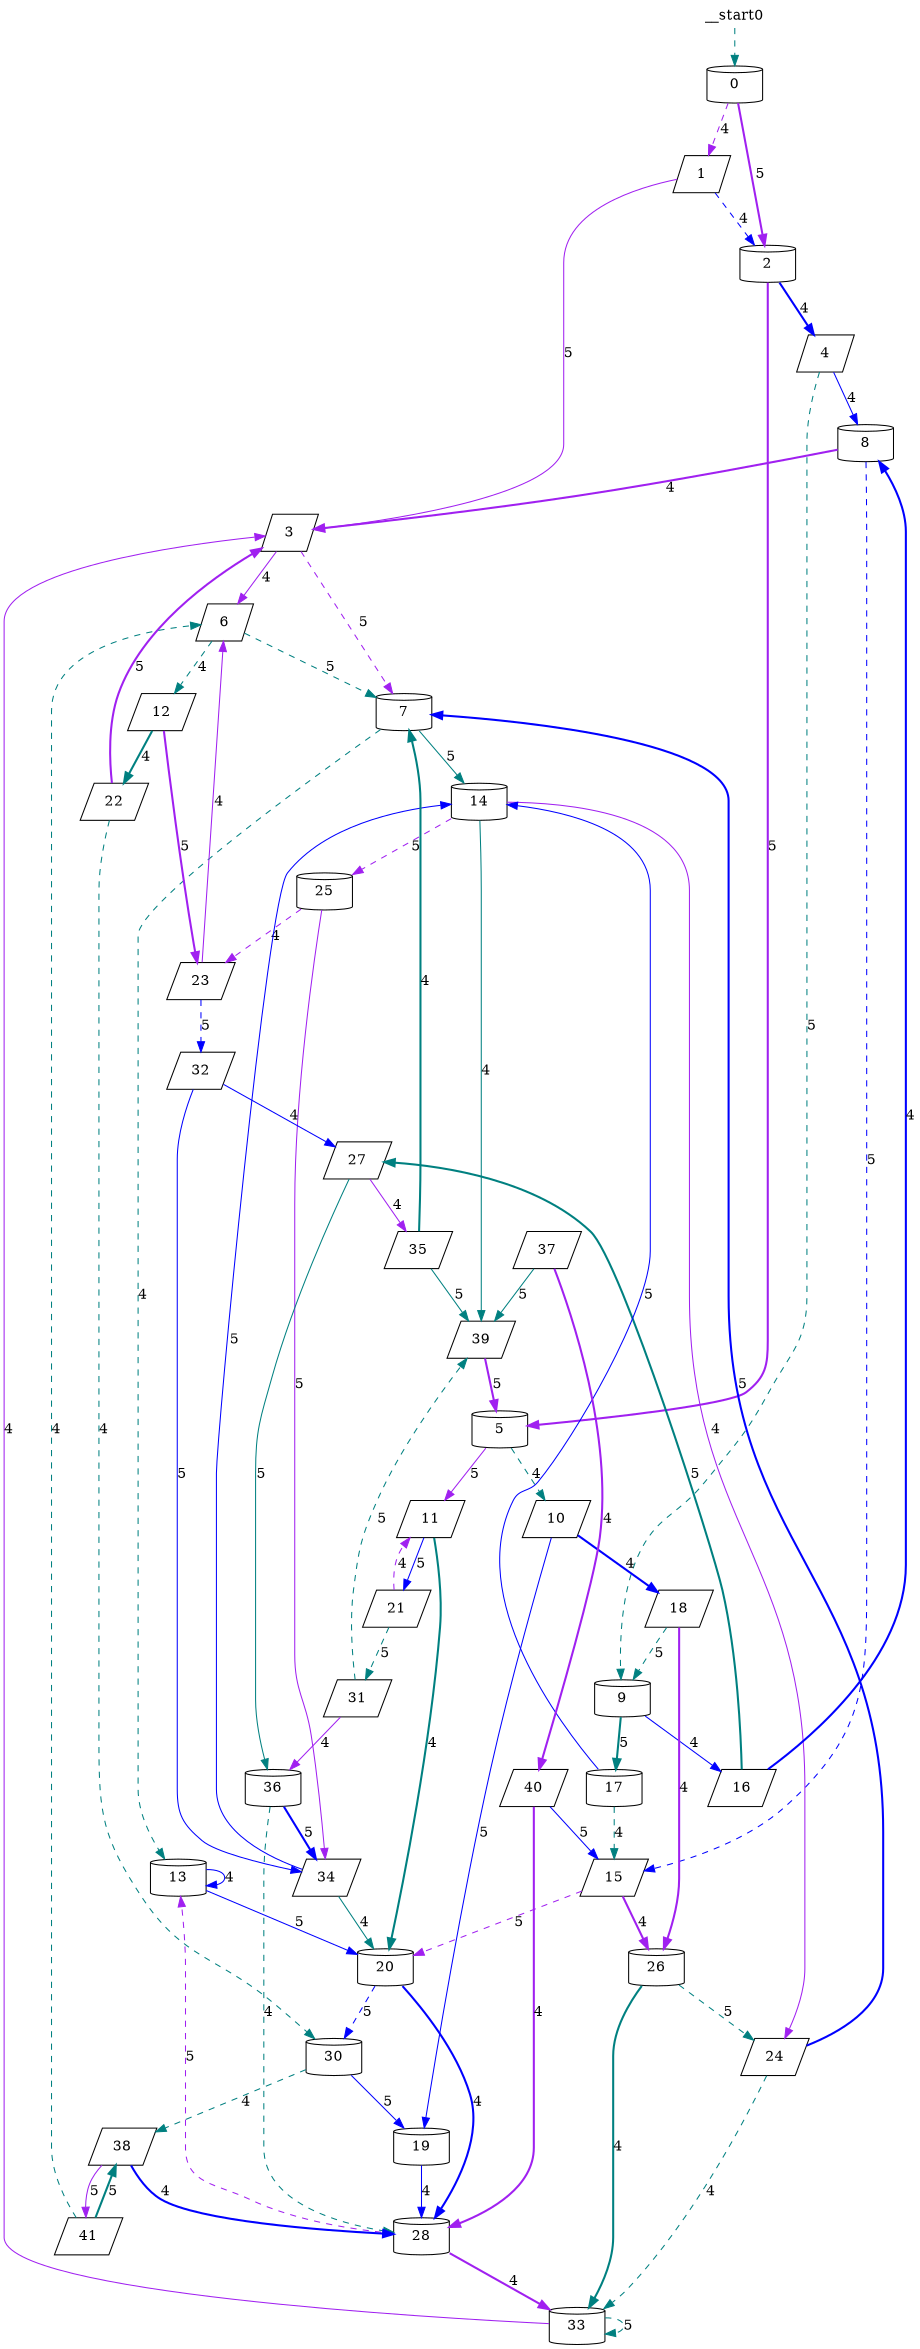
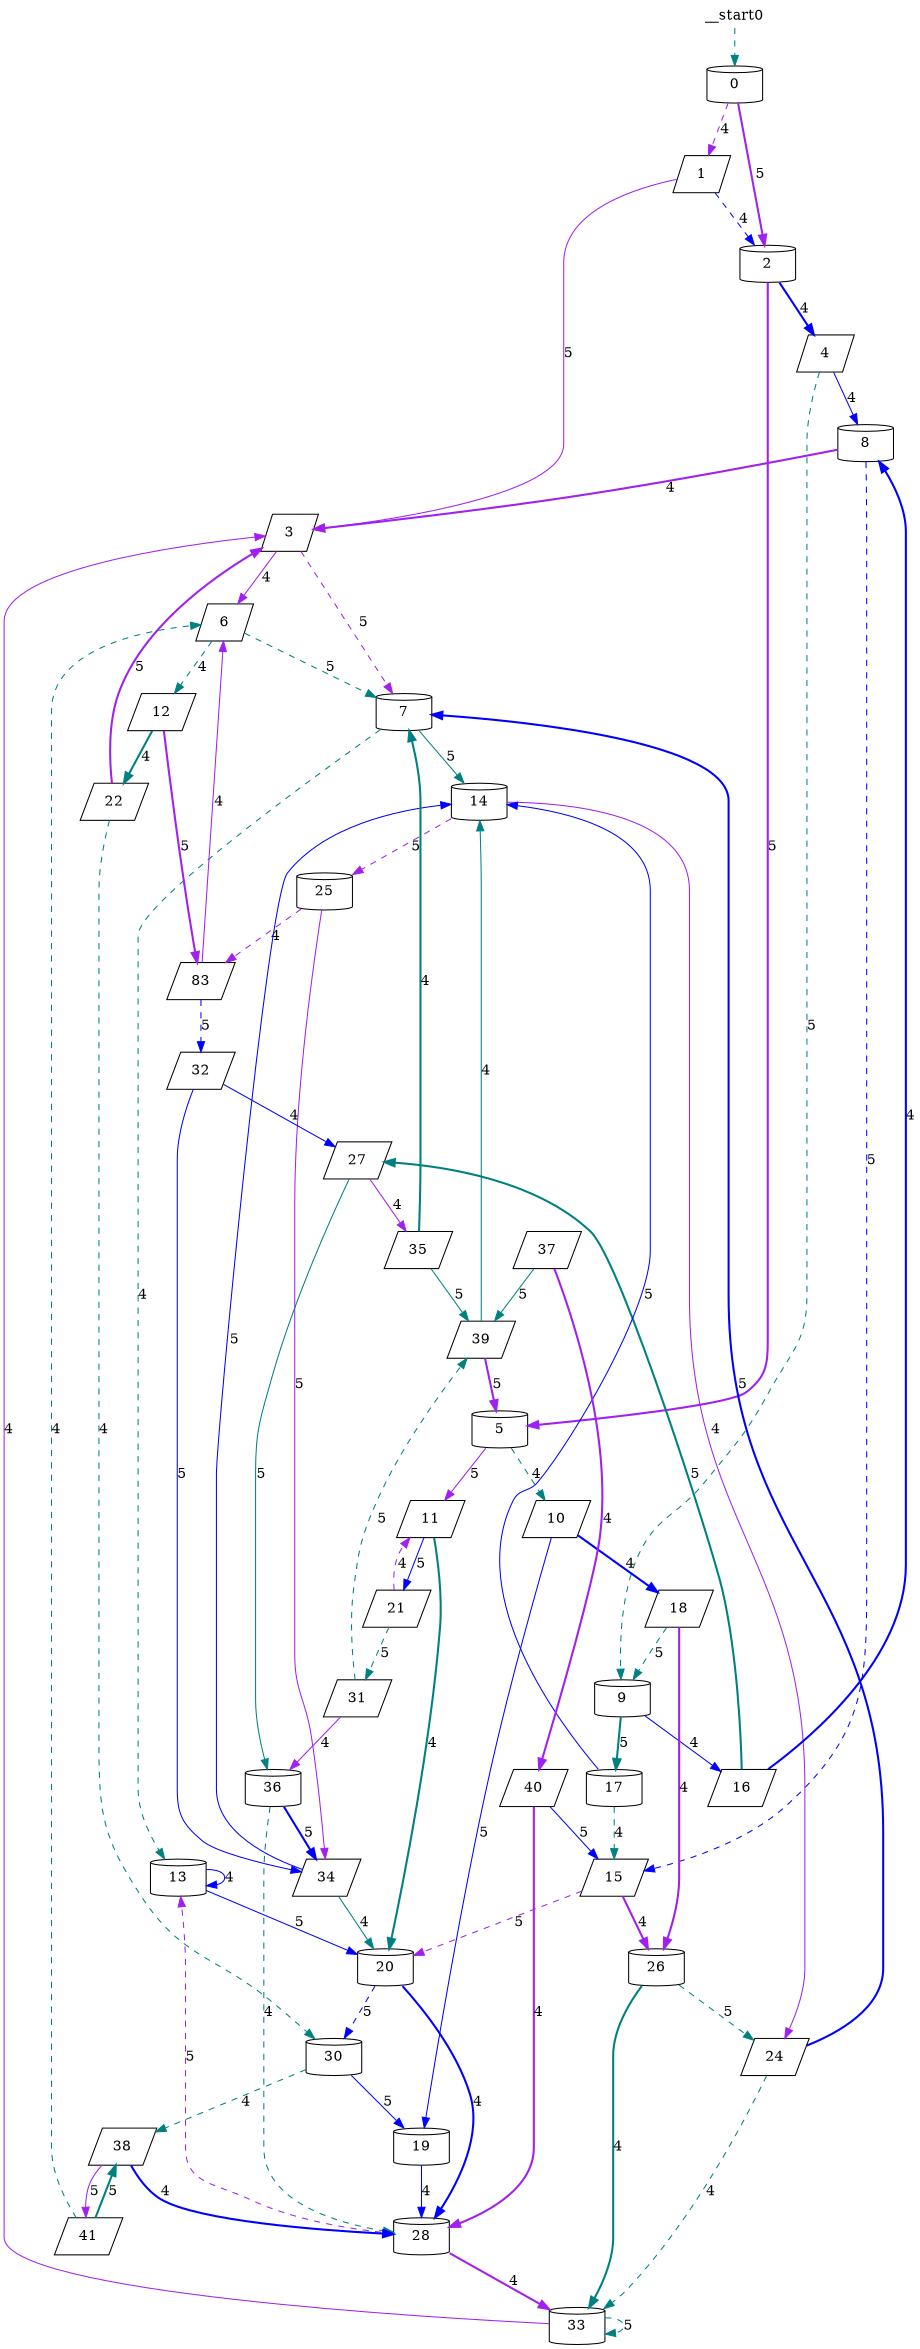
(201, 981) -> (201, 981)
(481, 1066) -> (481, 1076)
